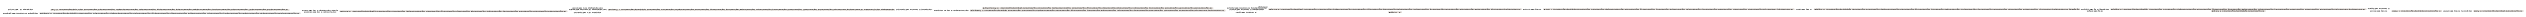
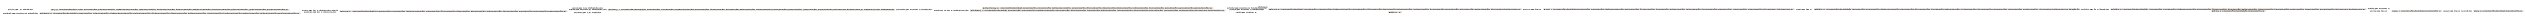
(2095, 11) -> none
